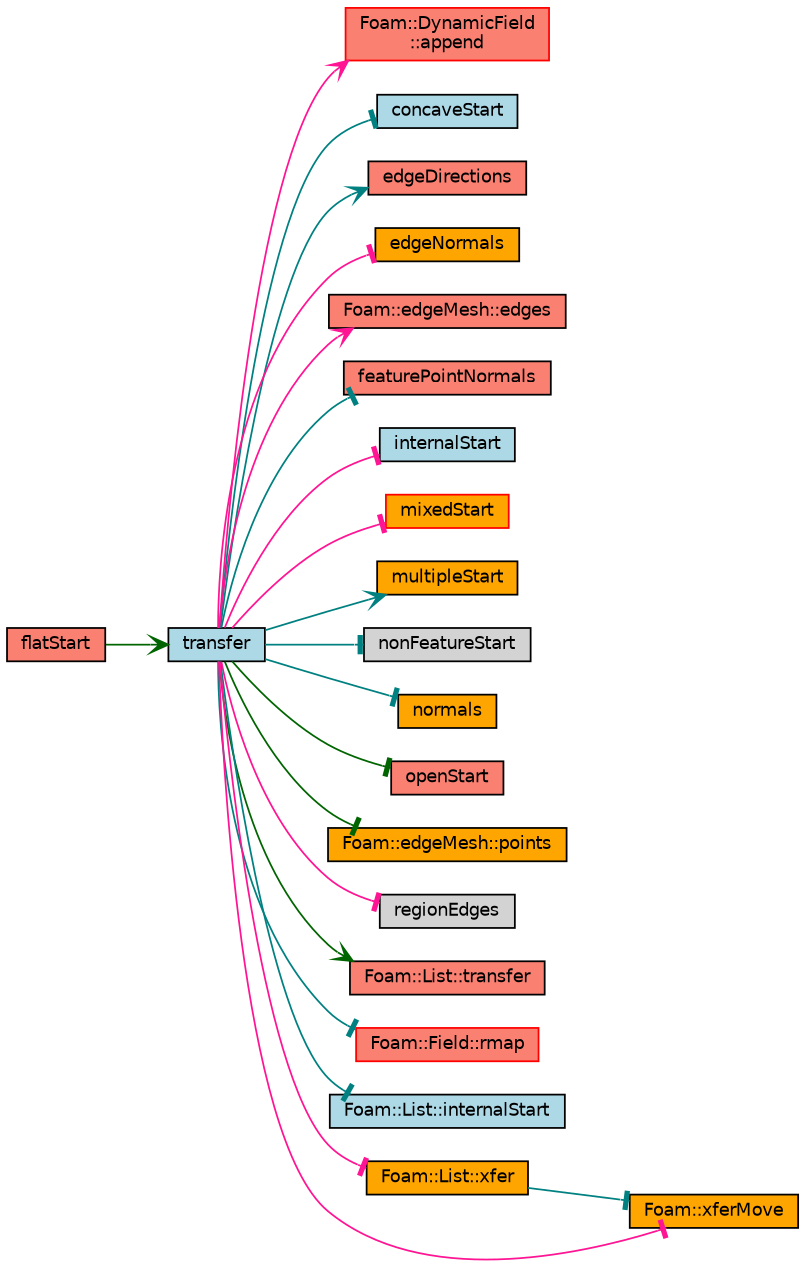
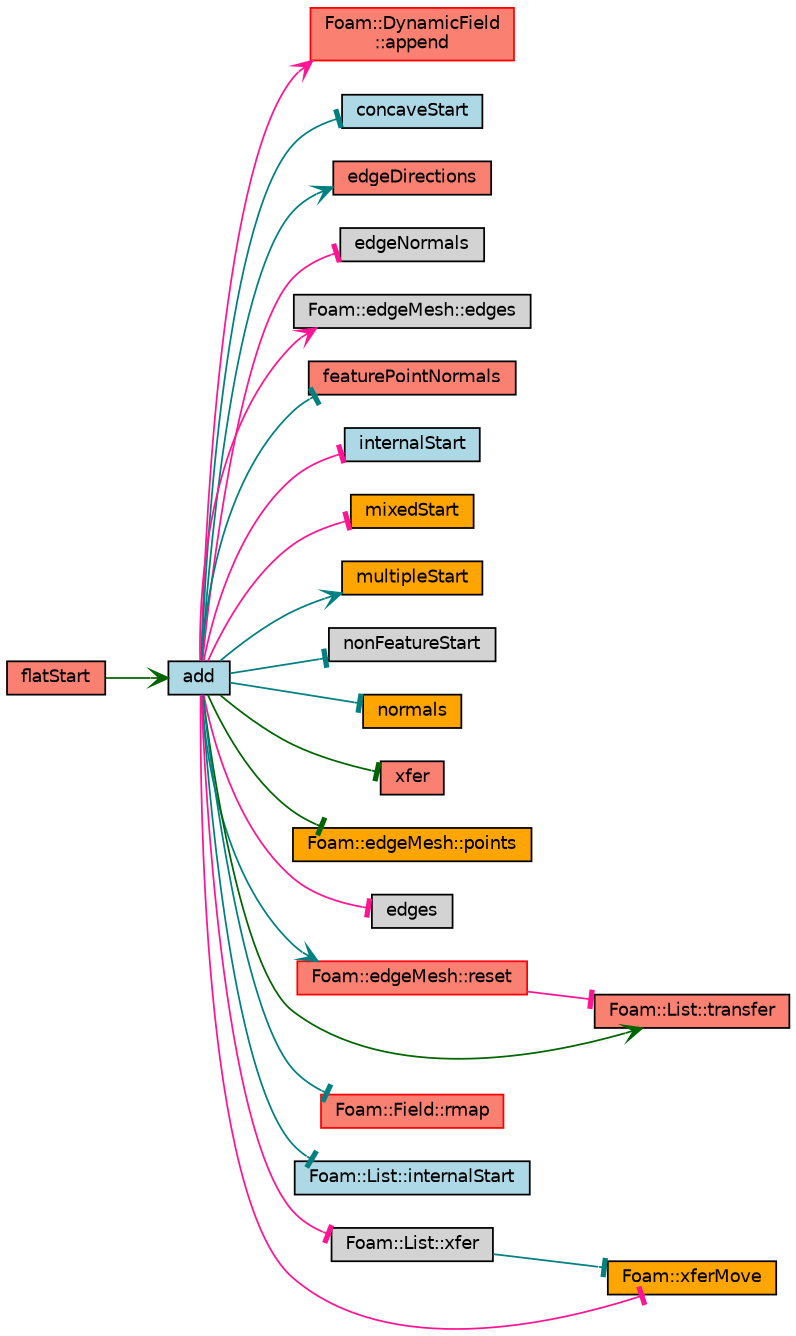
(447, 245) -> (412, 245)
(447, 311) -> (412, 311)
(447, 511) -> (412, 511)
(217, 645) -> (199, 678)
(447, 778) -> (412, 778)
(447, 911) -> (412, 911)
none -> (412, 978)
(447, 1178) -> (412, 1245)
